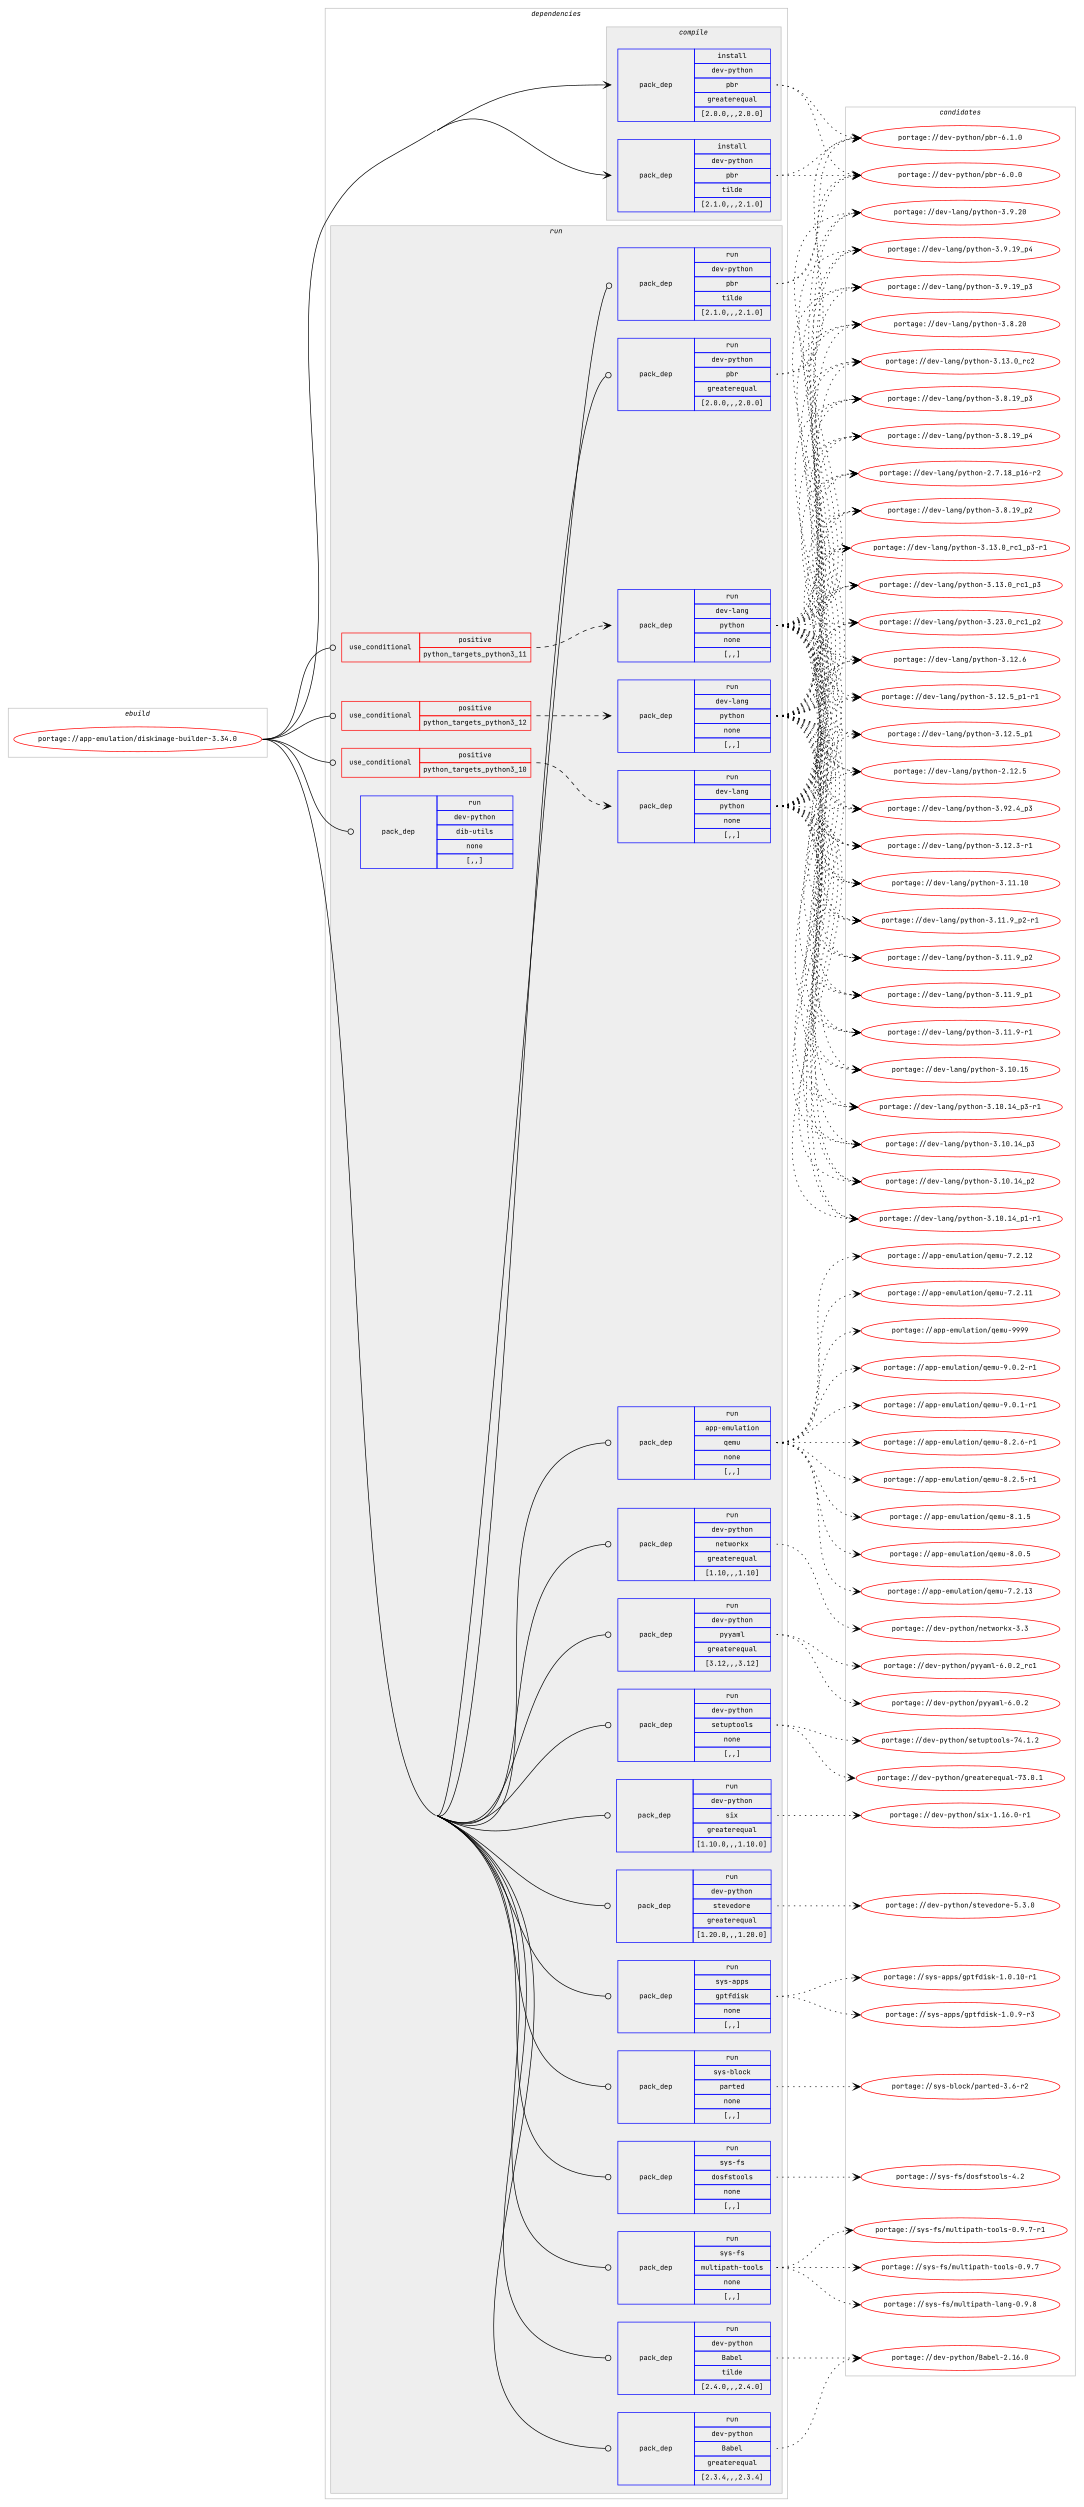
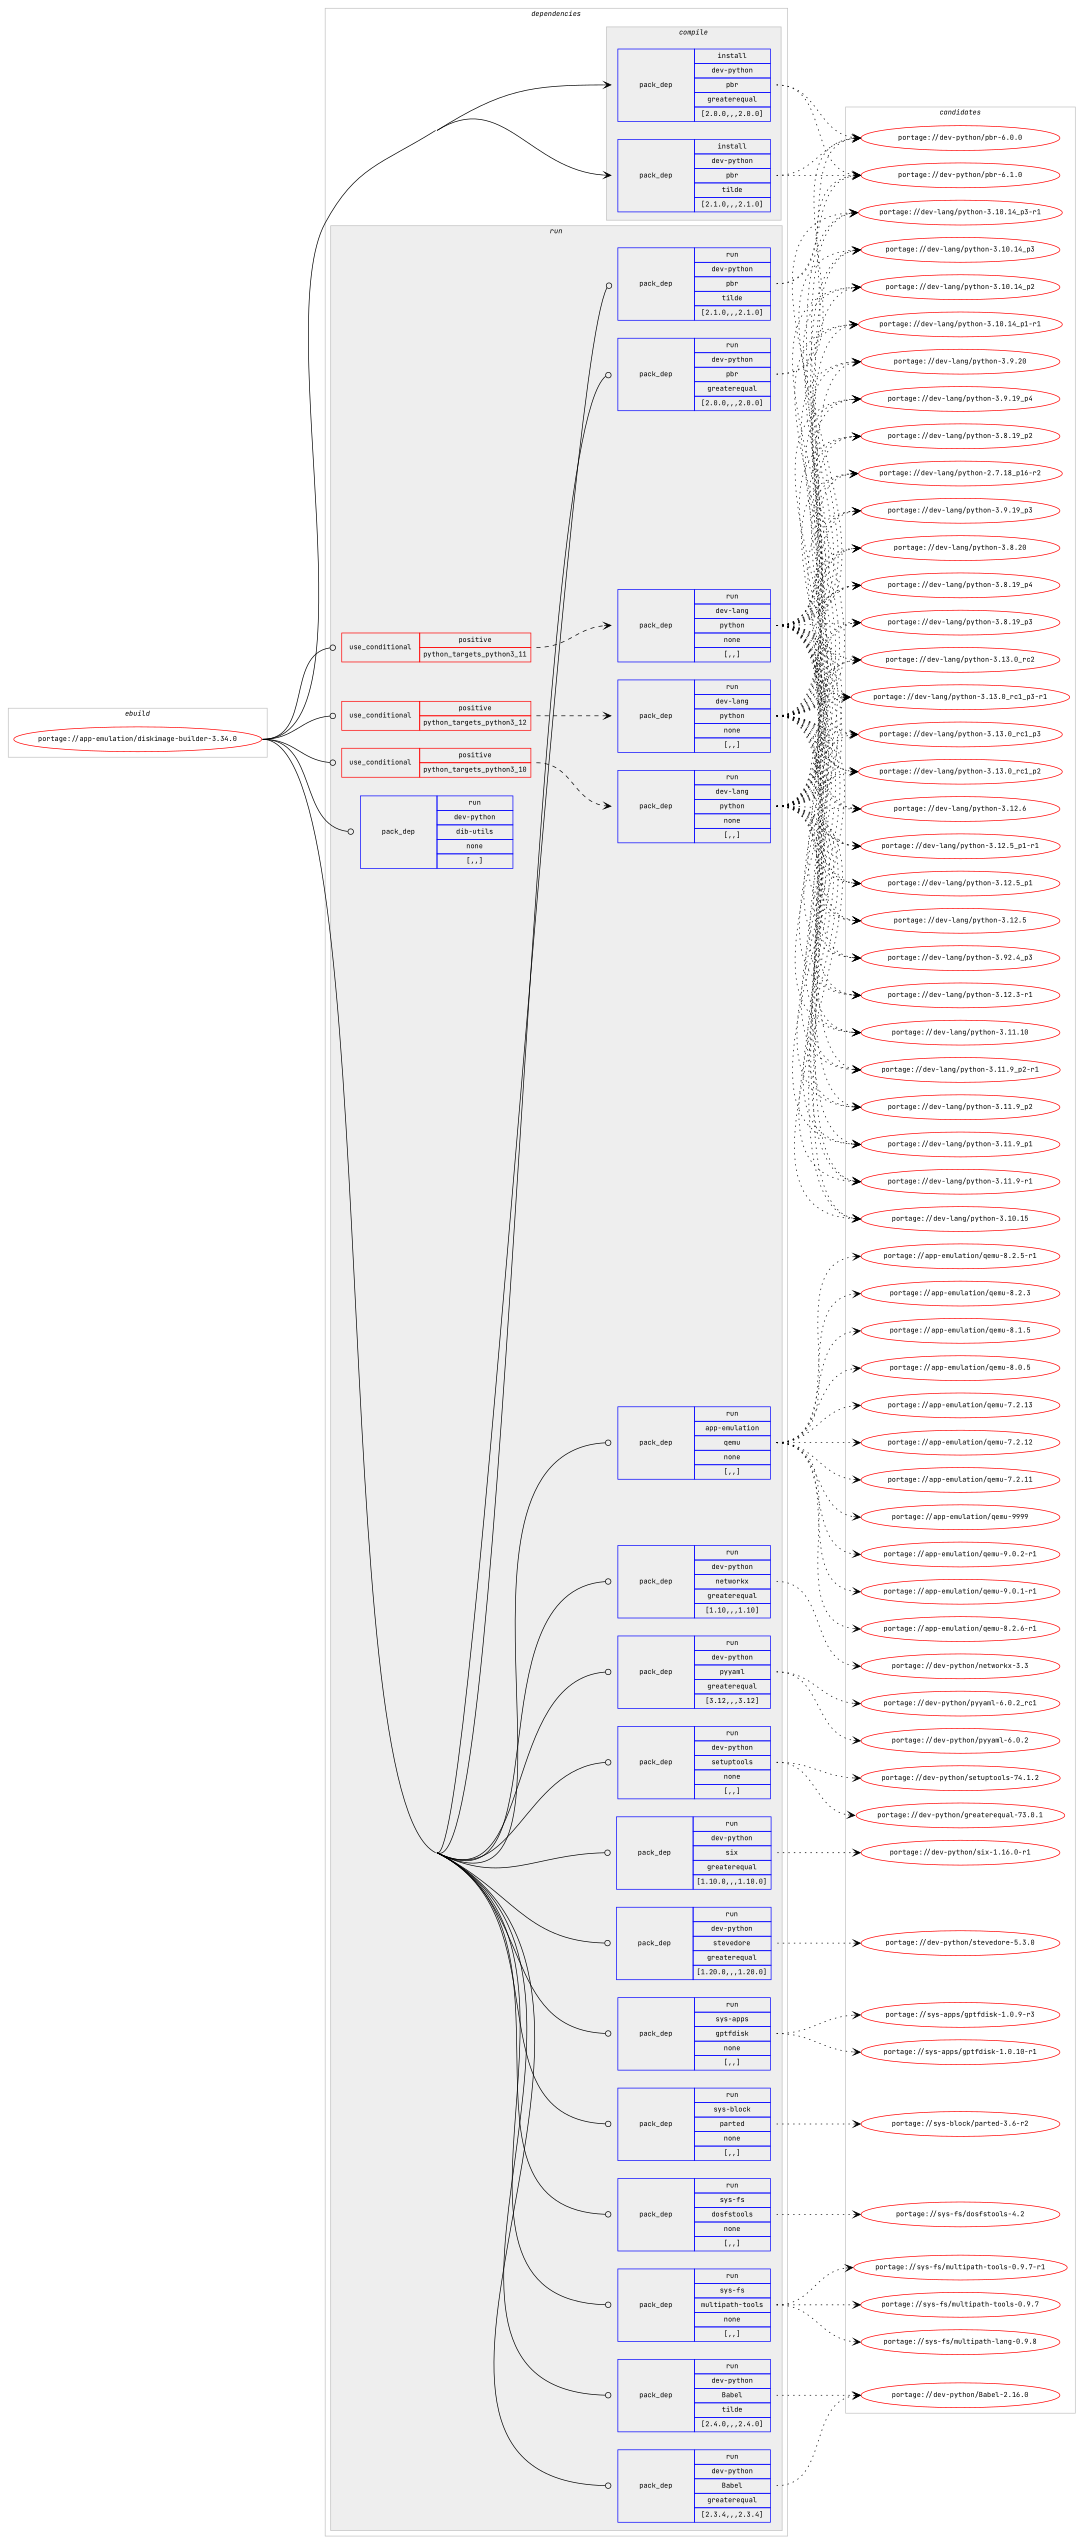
(960, 623) -> (960, 772)
(960, 772) -> (960, 921)
none -> (960, 1294)
